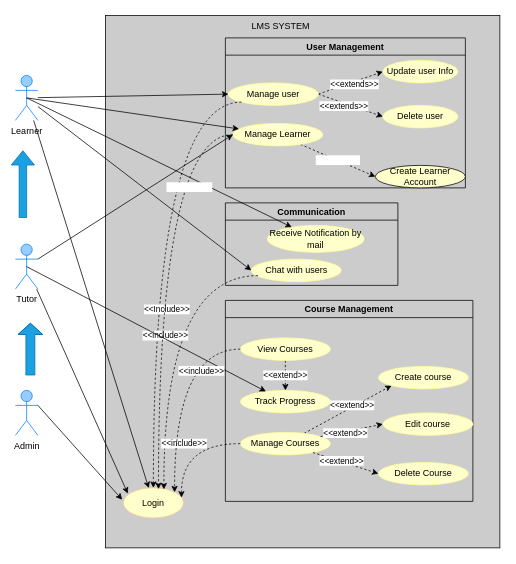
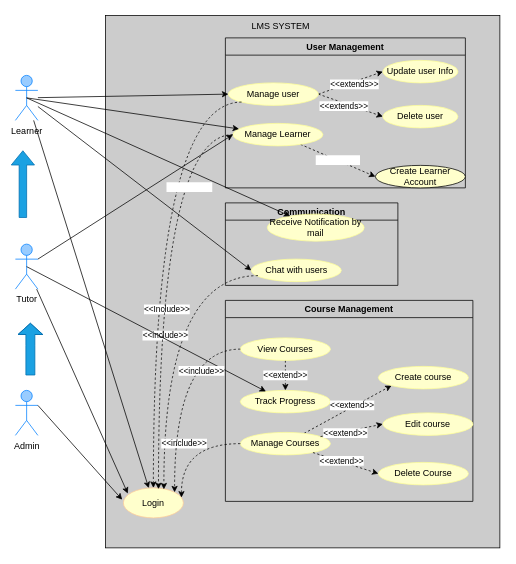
(316, 239) -> (316, 228)
